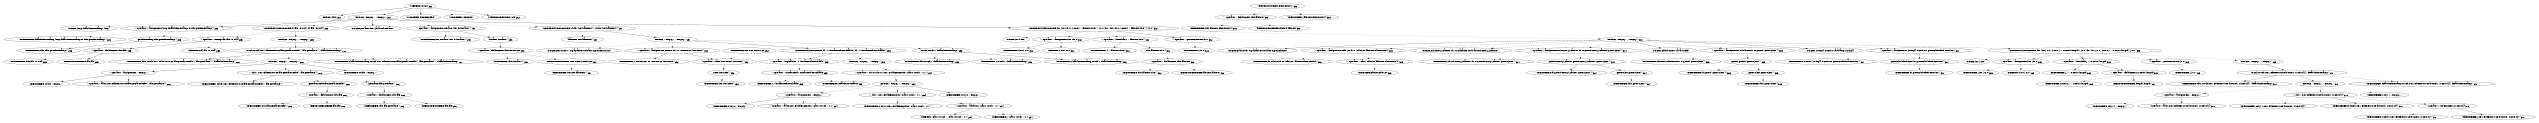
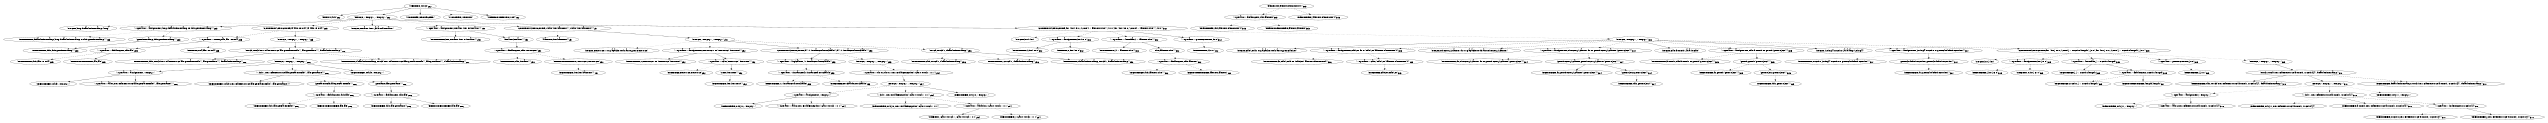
(738, 56) -> (709, 67)
